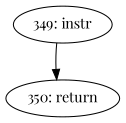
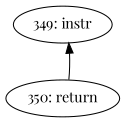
(56, 56) -> (70, 66)
